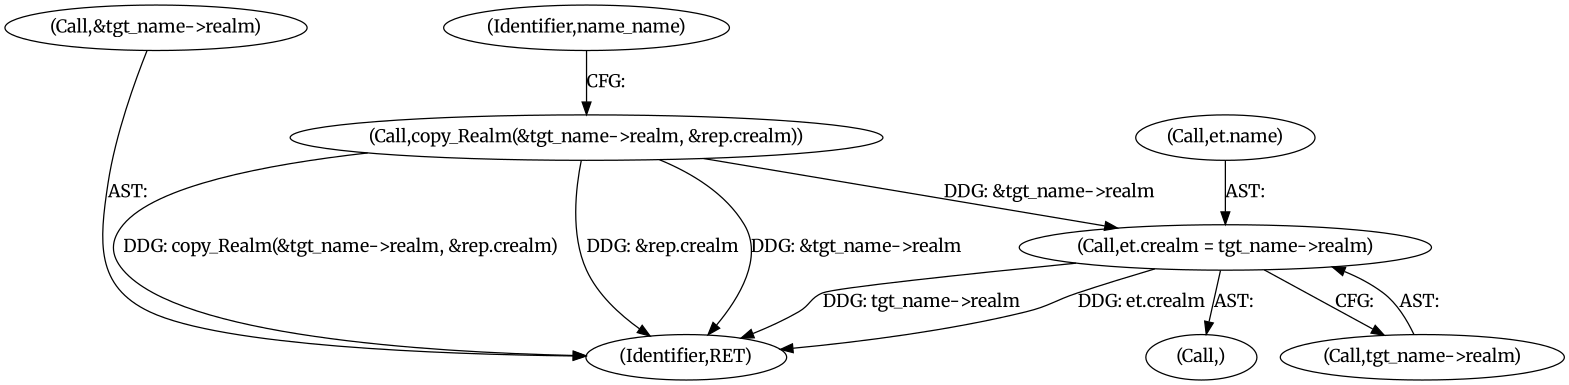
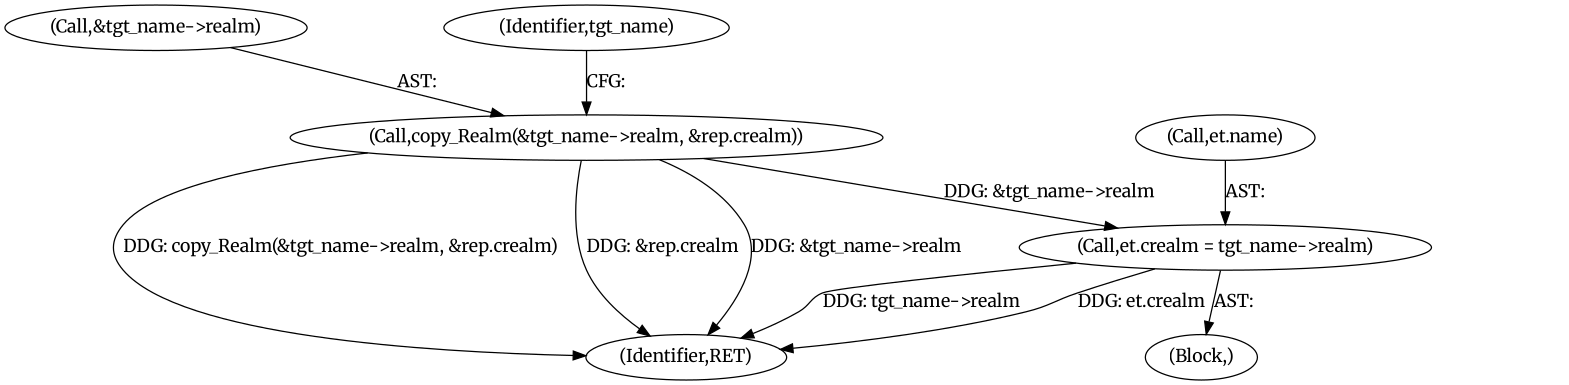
(587, 28) -> (587, 28)
(217, 331) -> (361, 80)
(1201, 357) -> (1201, 357)
(1422, 357) -> none
